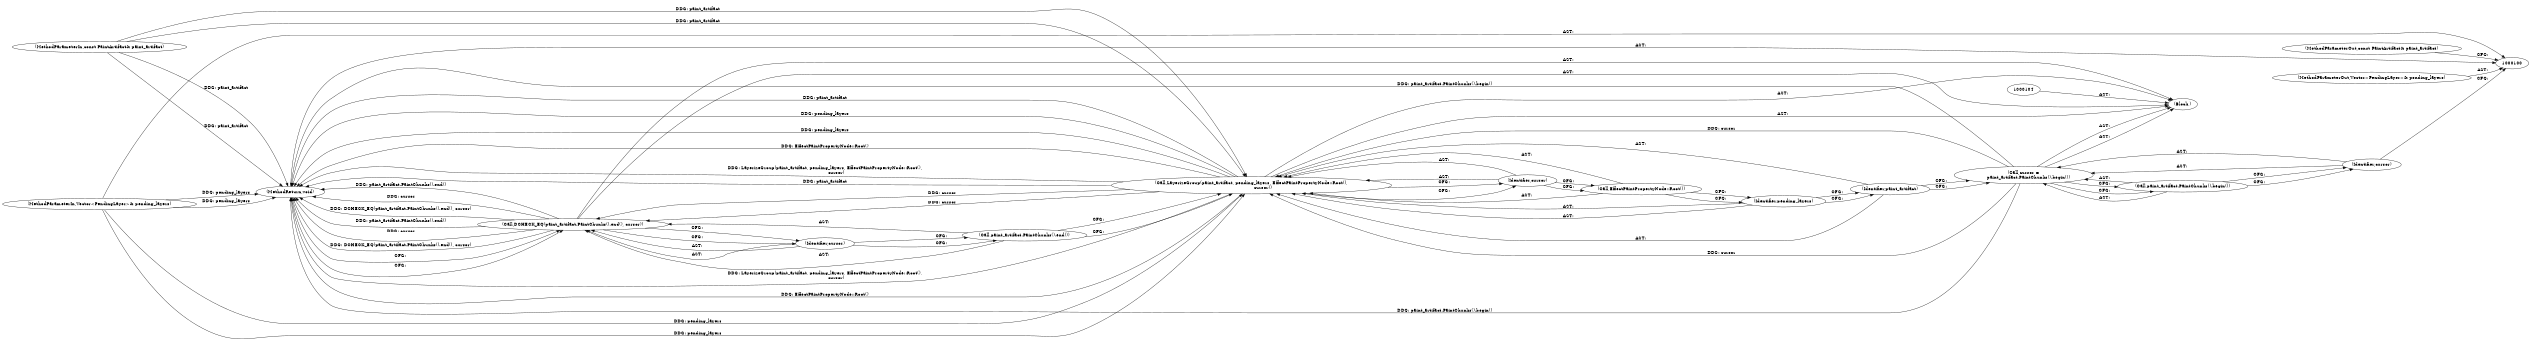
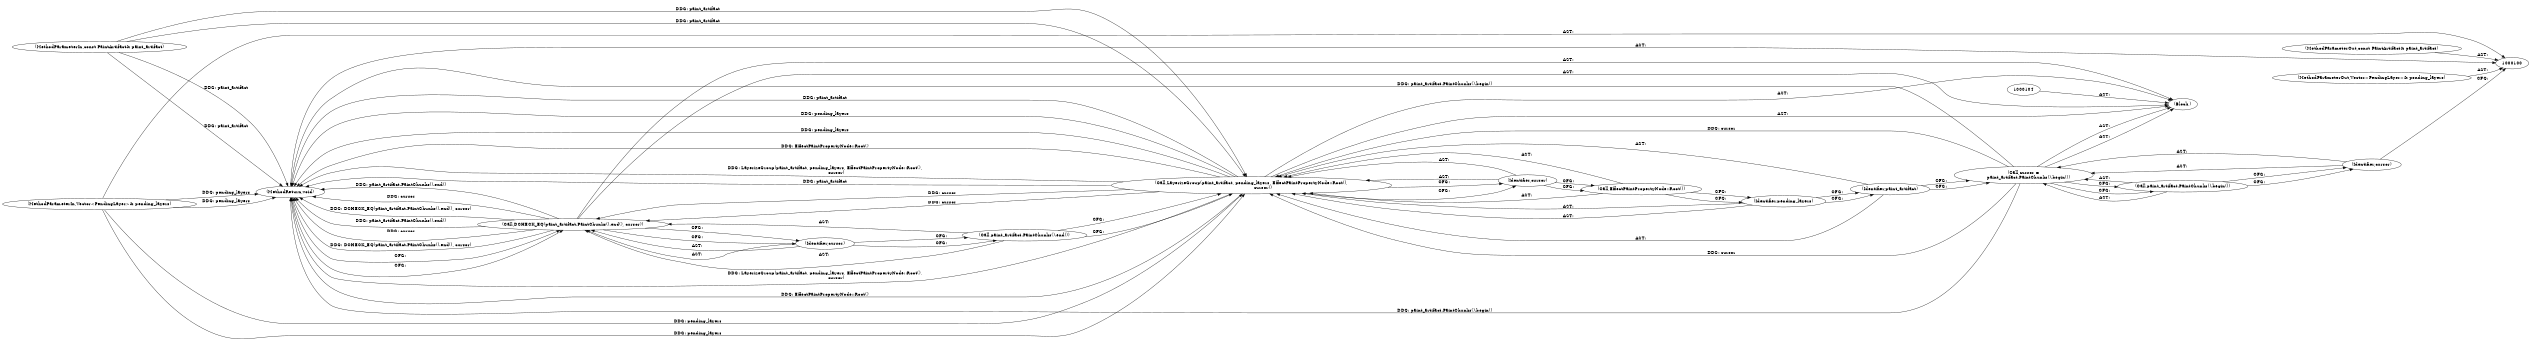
(2483, 55) -> (2483, 55)
